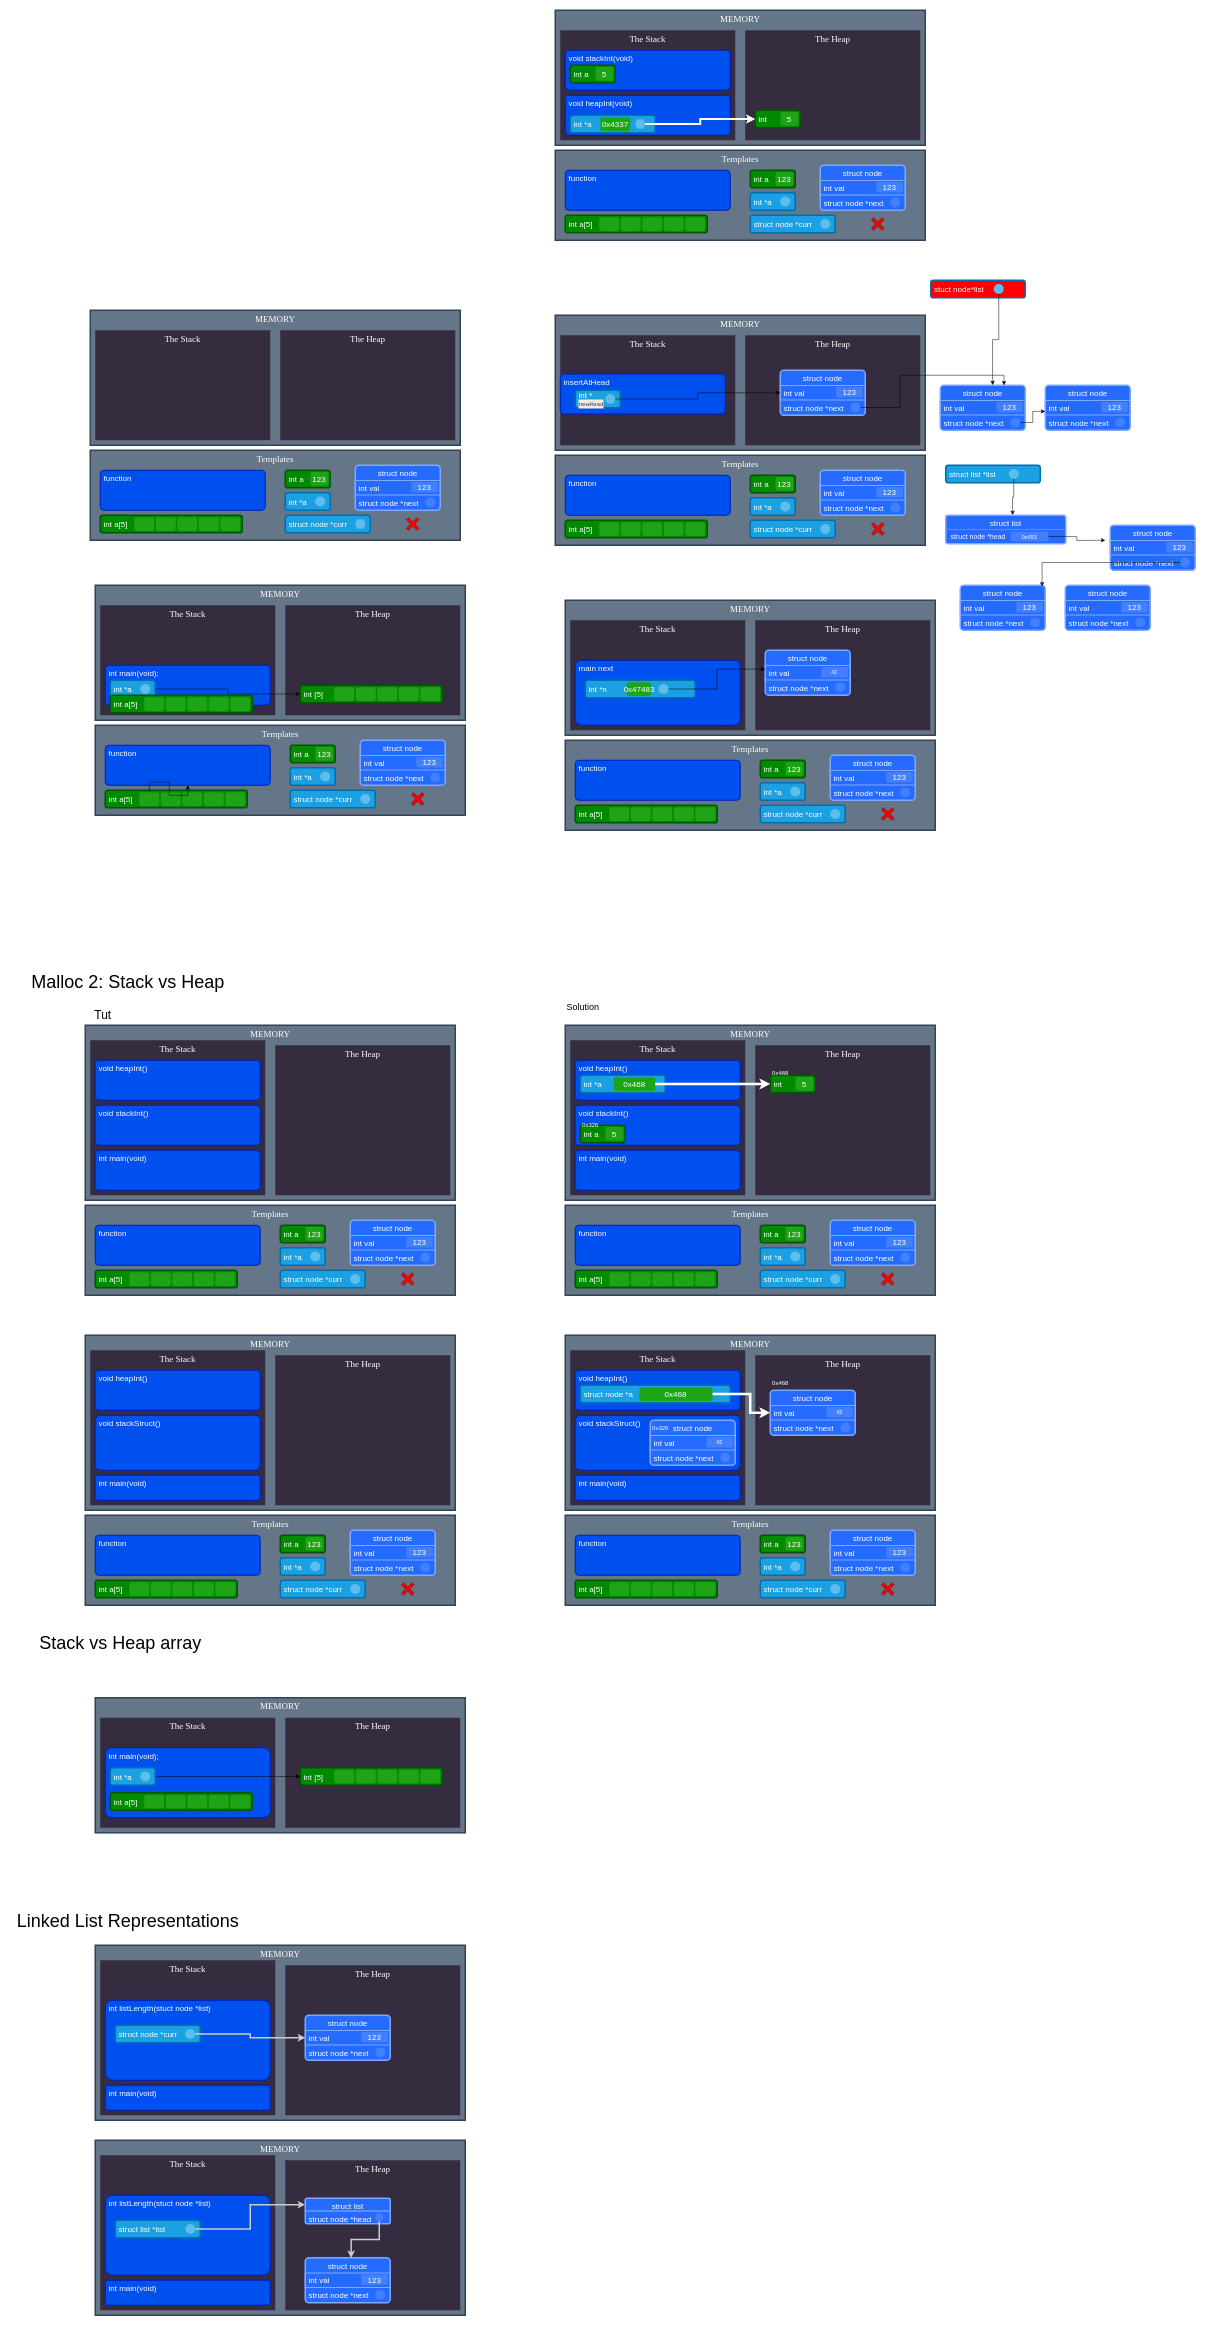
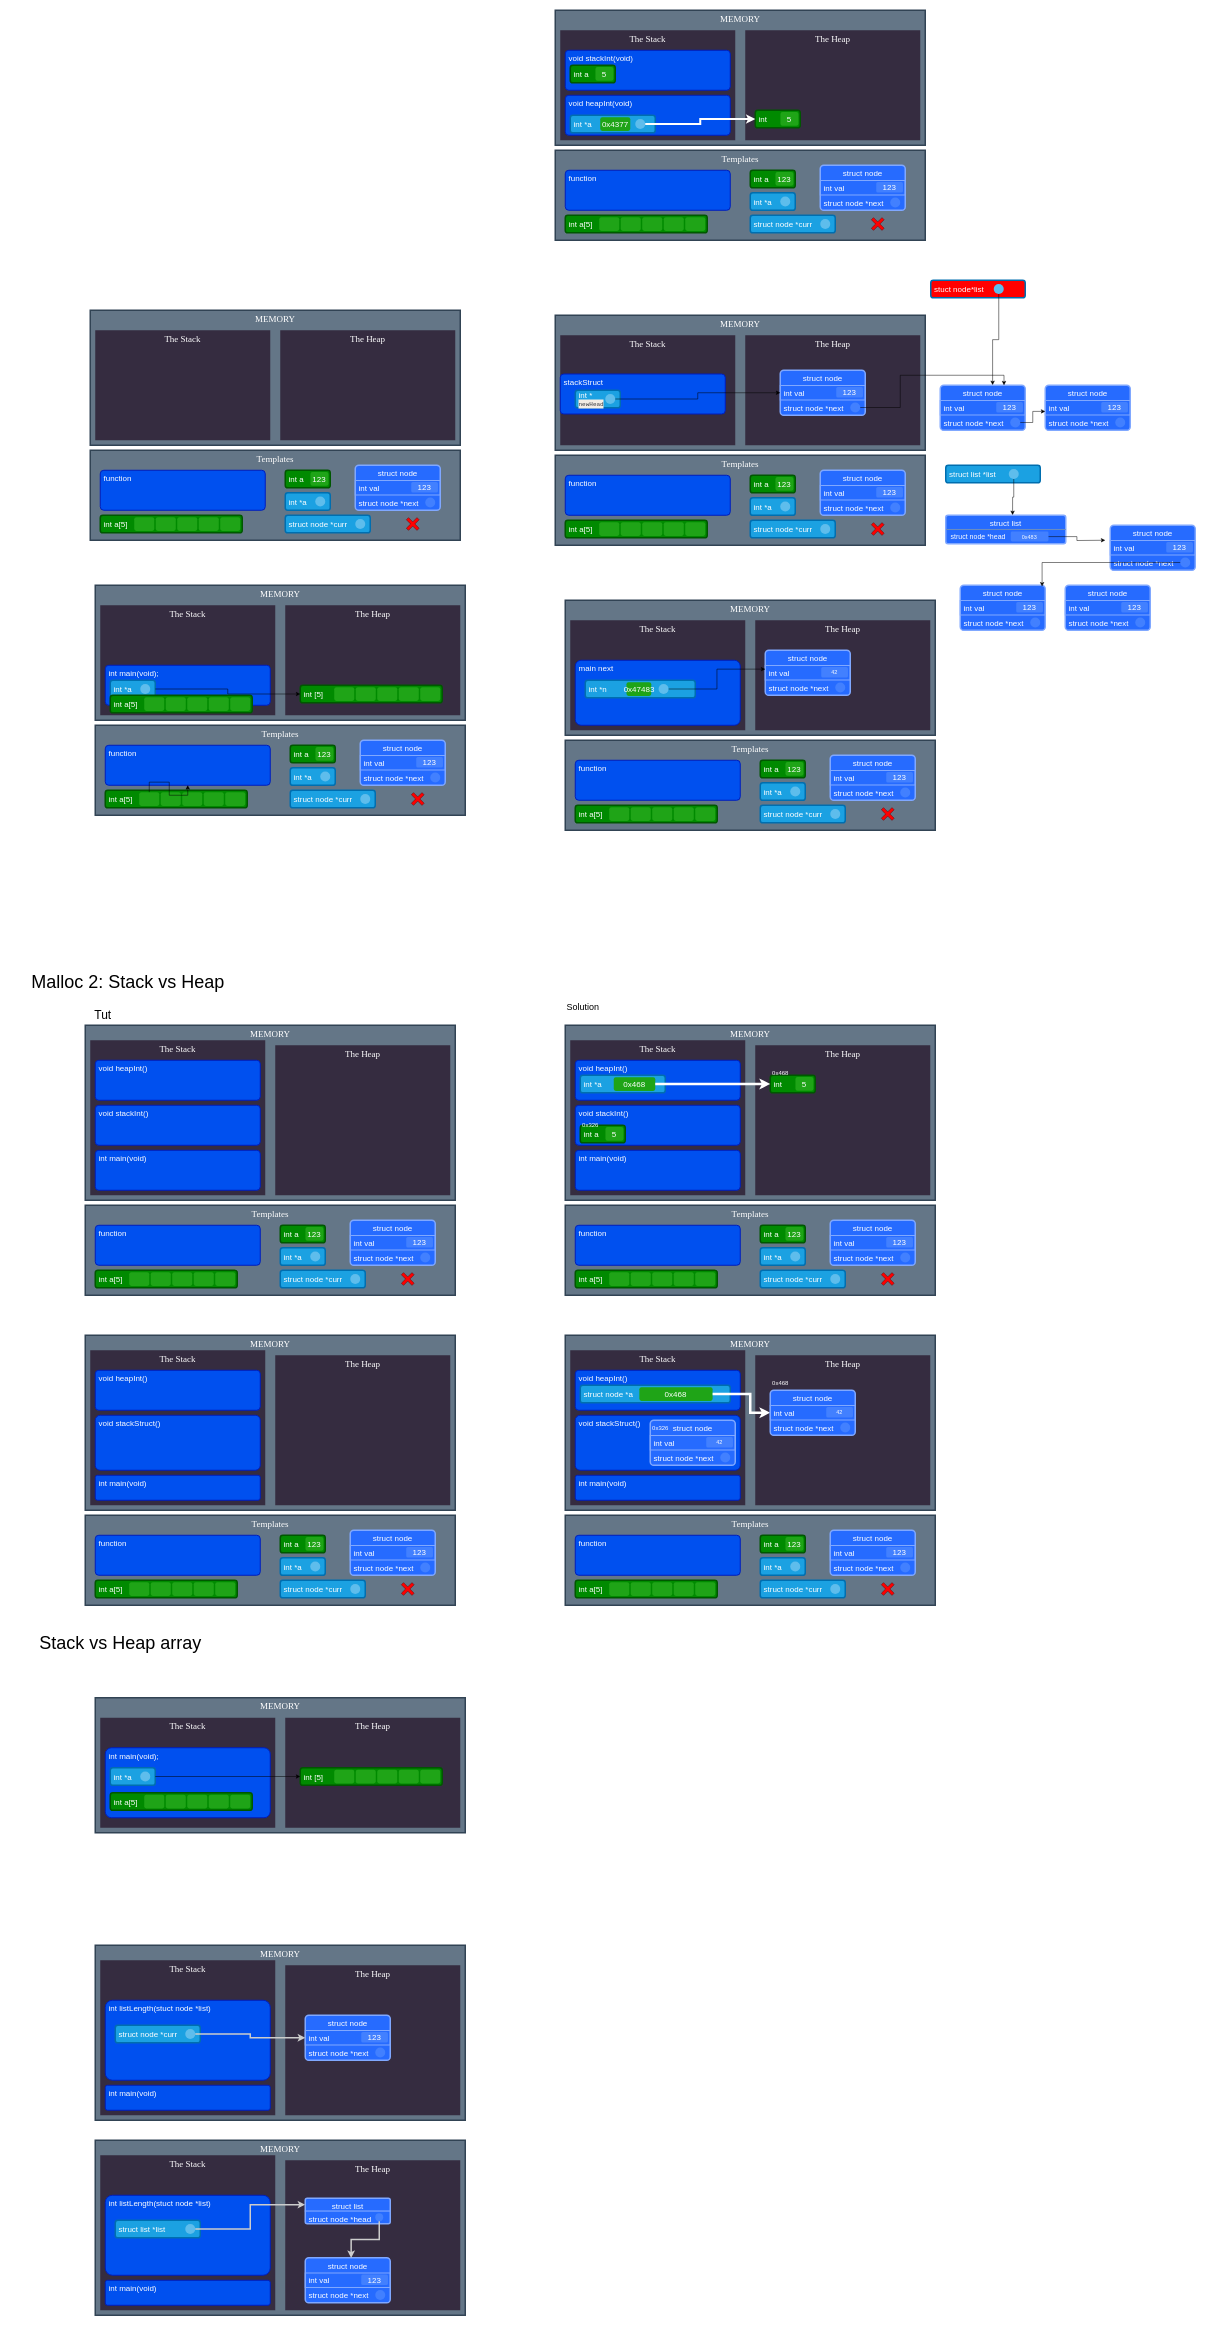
(615, 124) -> (615, 124)
(590, 383) -> (588, 383)
(128, 1920) -> none
